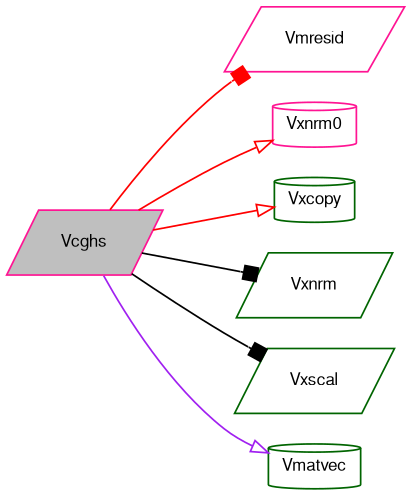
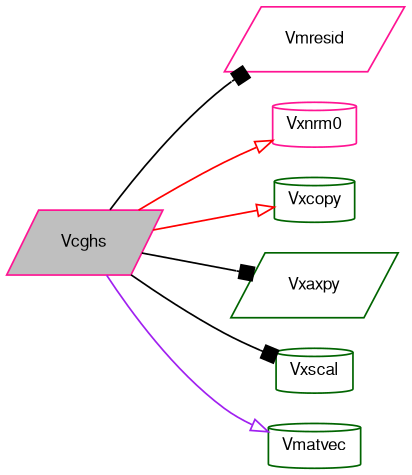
(167, 142) -> (167, 142)
(315, 285) -> (315, 285)
(315, 381) -> (315, 371)
